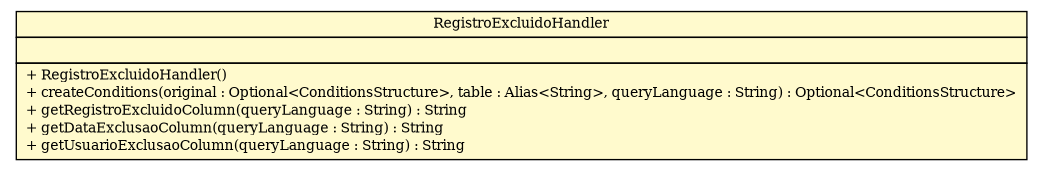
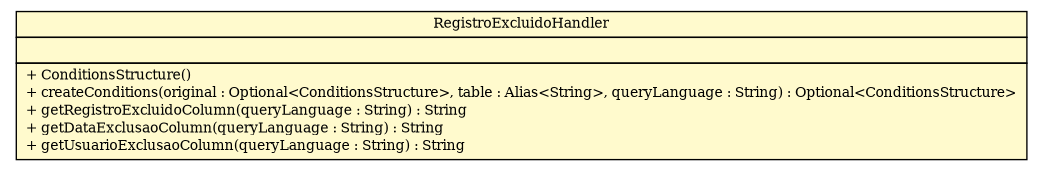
(126, 75) -> (109, 75)
